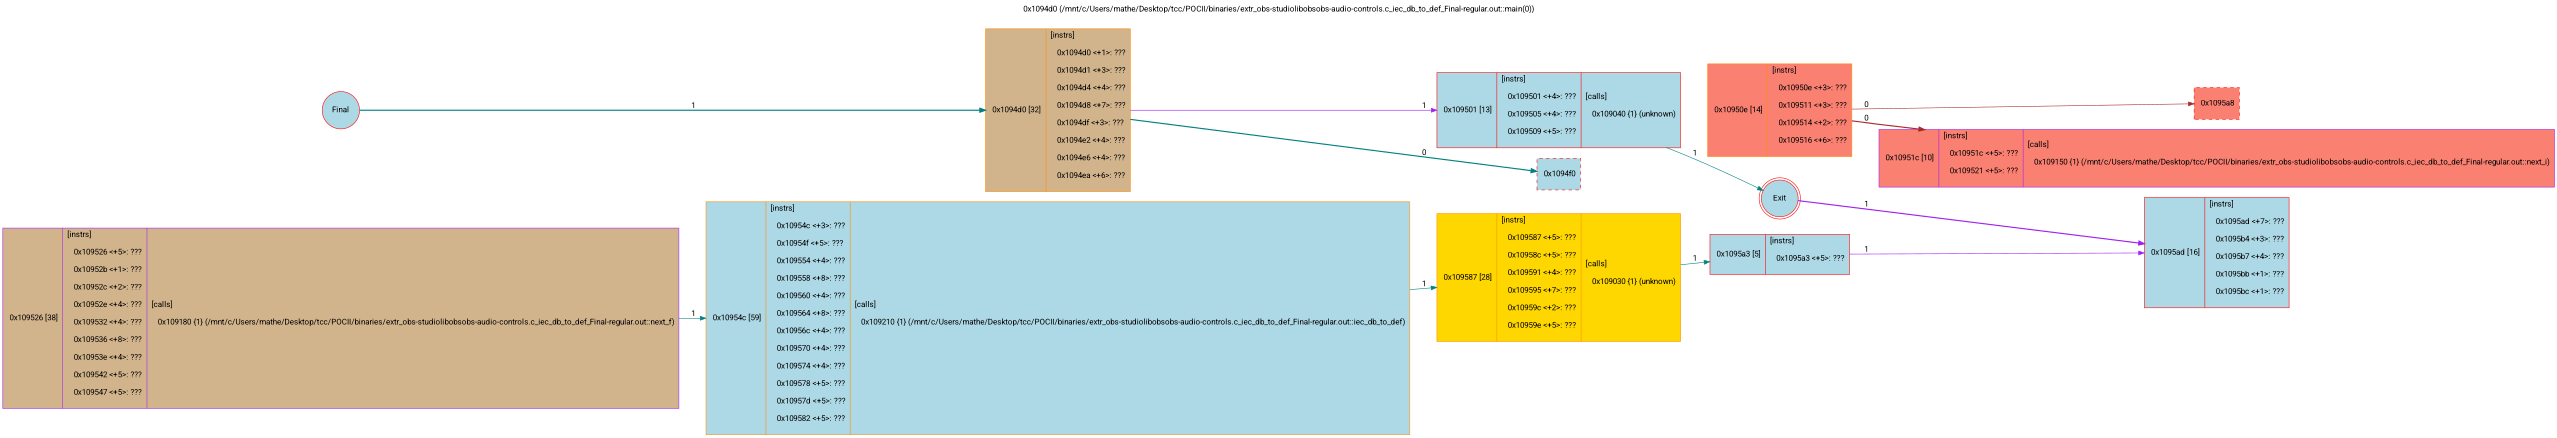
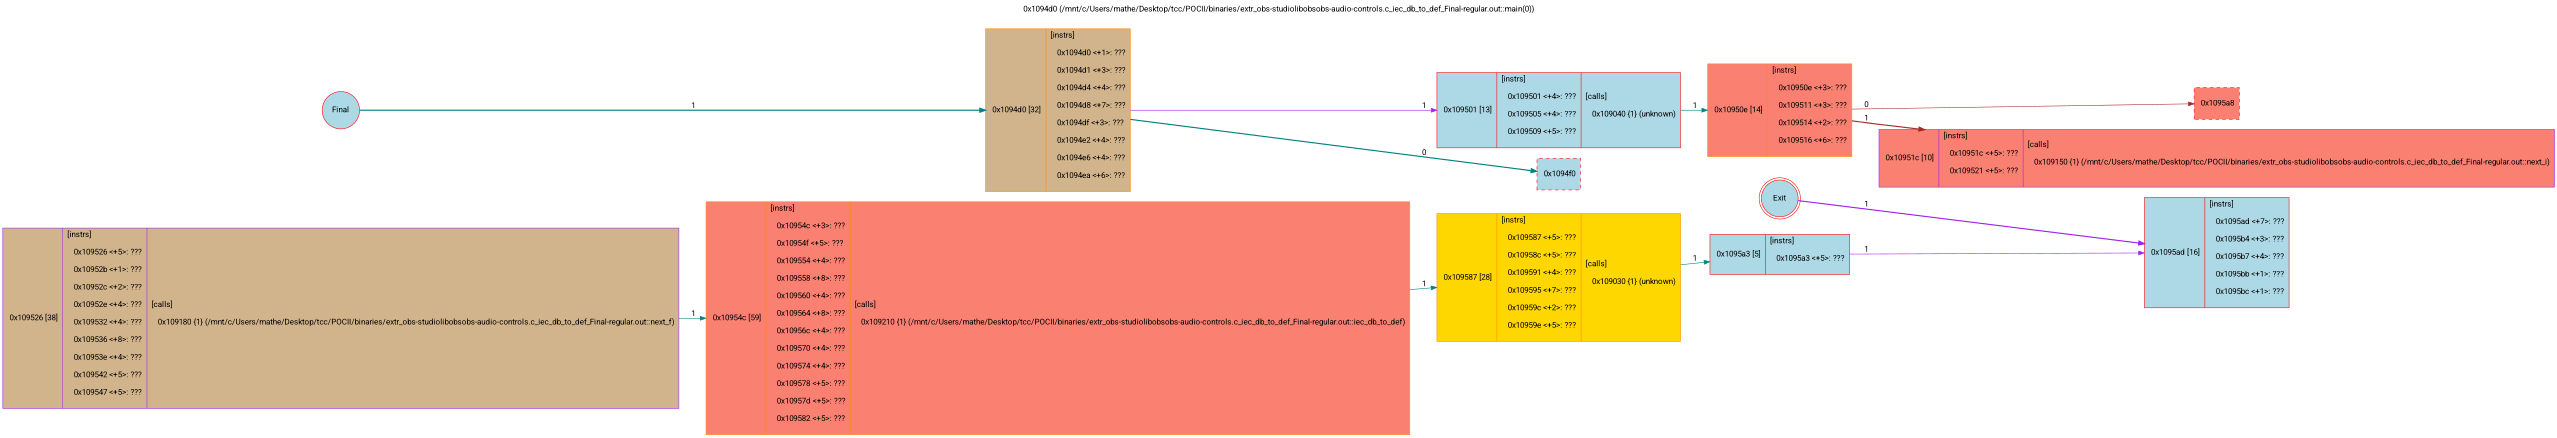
(1865, 118) -> (1865, 118)
(1713, 167) -> (1691, 110)
(1058, 318) -> (1058, 318)
